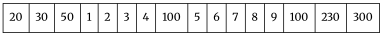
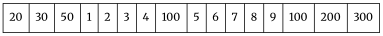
(331, 18) -> (331, 18)
